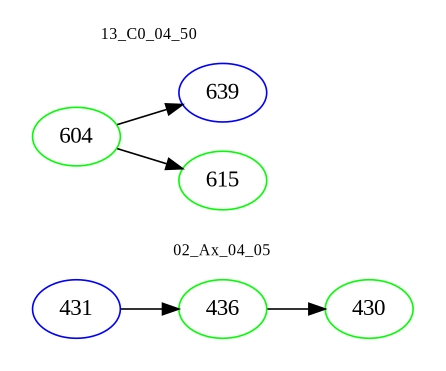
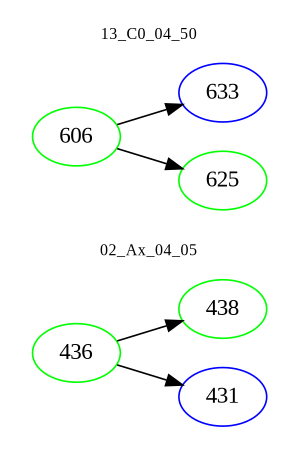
(223, 93) -> (223, 93)
(76, 137) -> (76, 137)
(223, 181) -> (223, 181)
(142, 309) -> (142, 373)
(369, 309) -> (223, 309)
